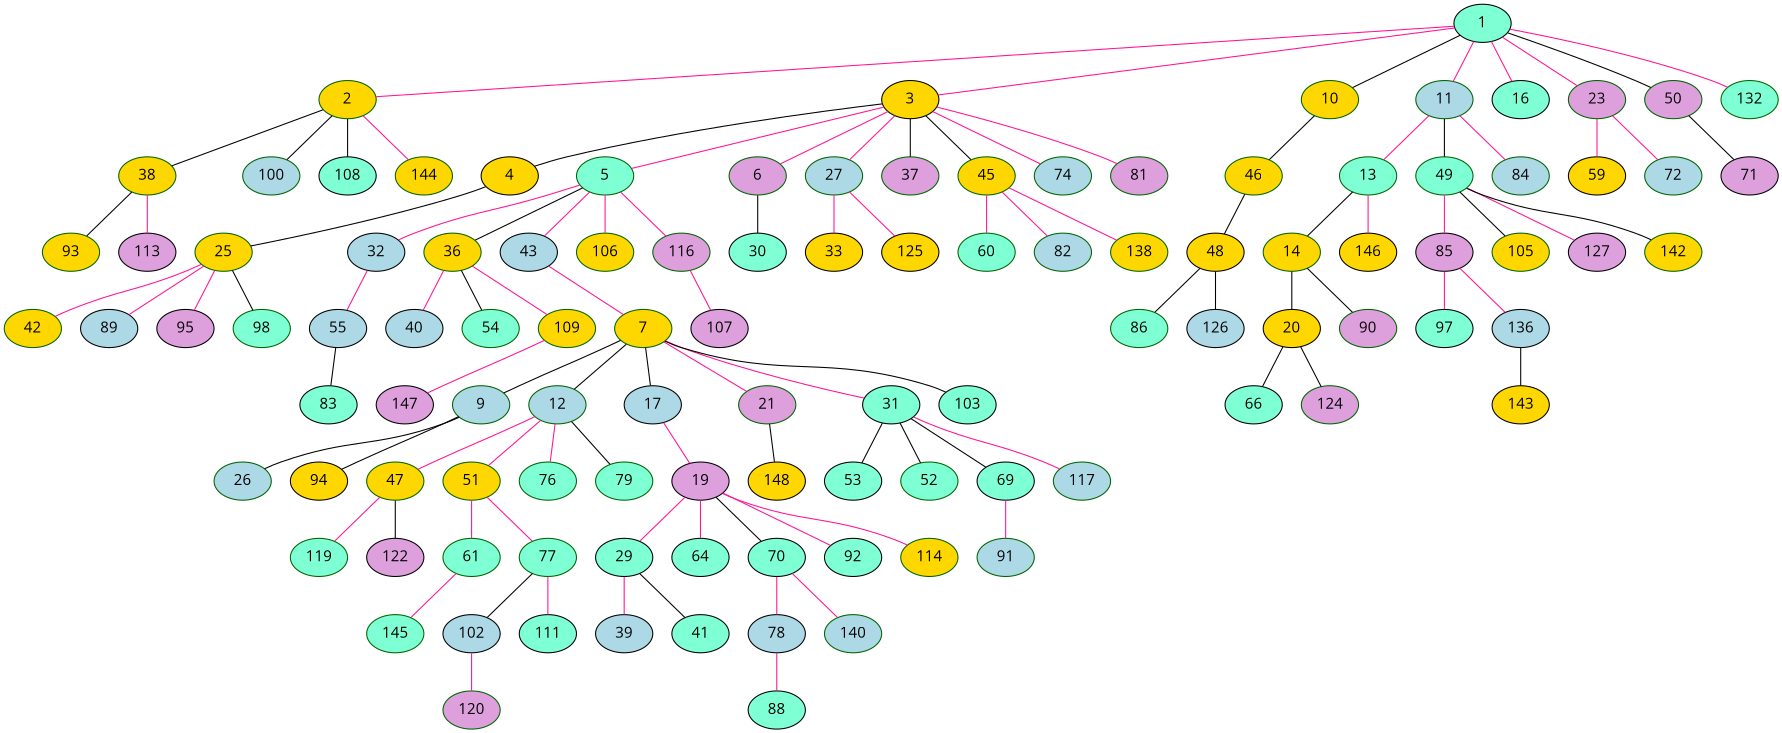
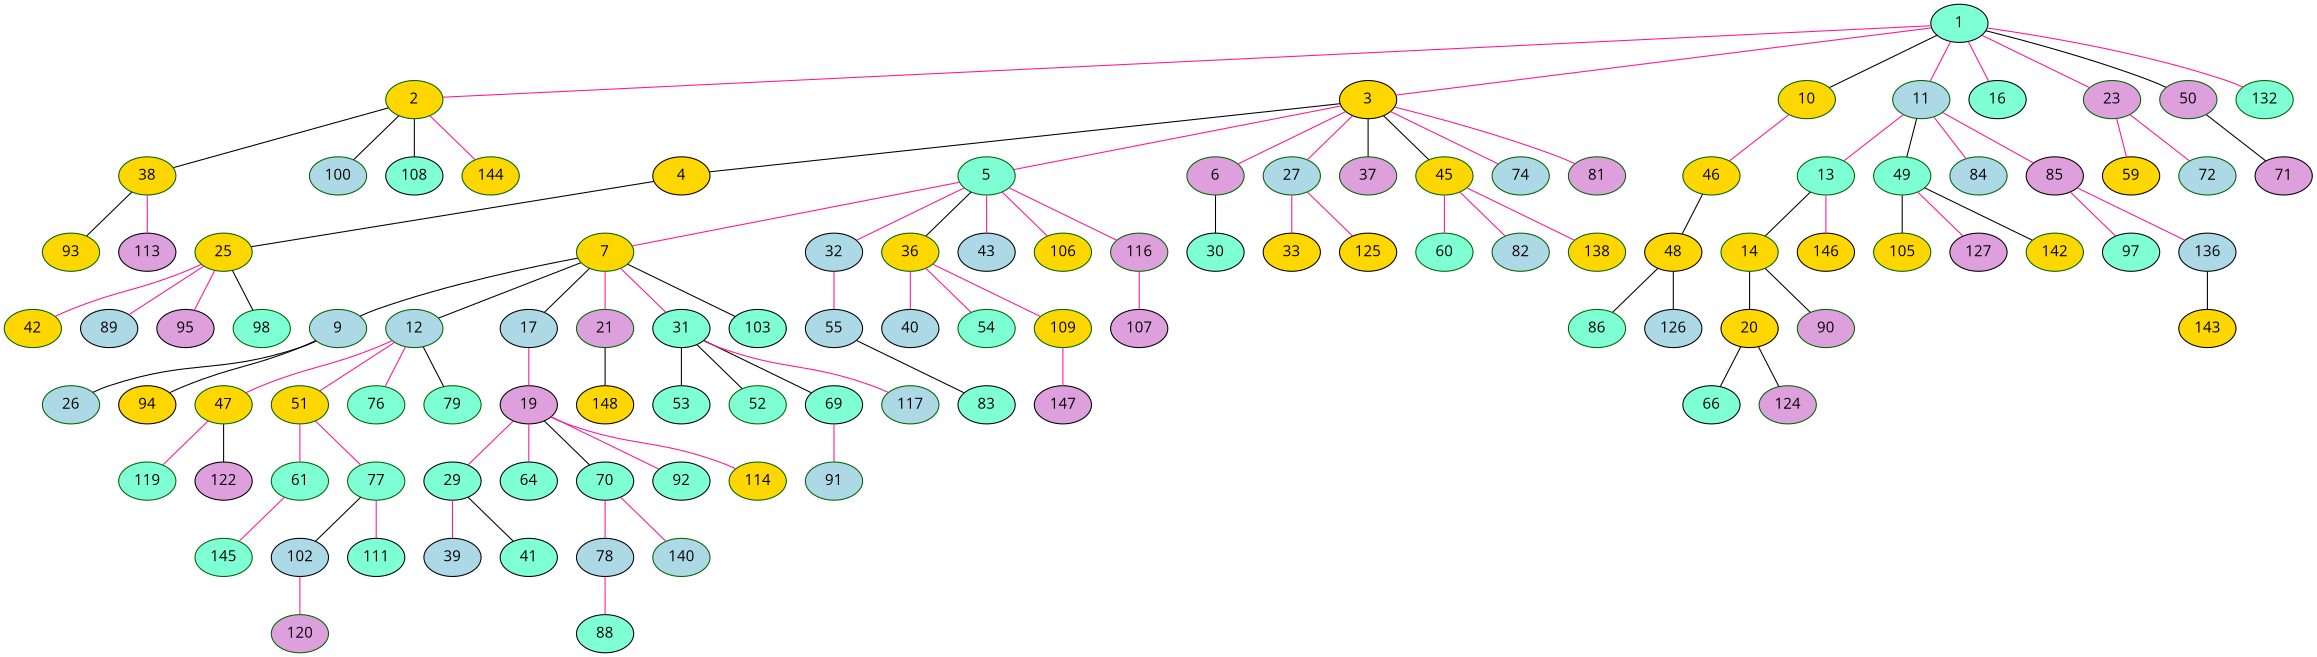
(1292, 138) -> (1759, 138)
(1444, 214) -> (1988, 138)
(472, 290) -> (948, 290)
(586, 290) -> (796, 214)
